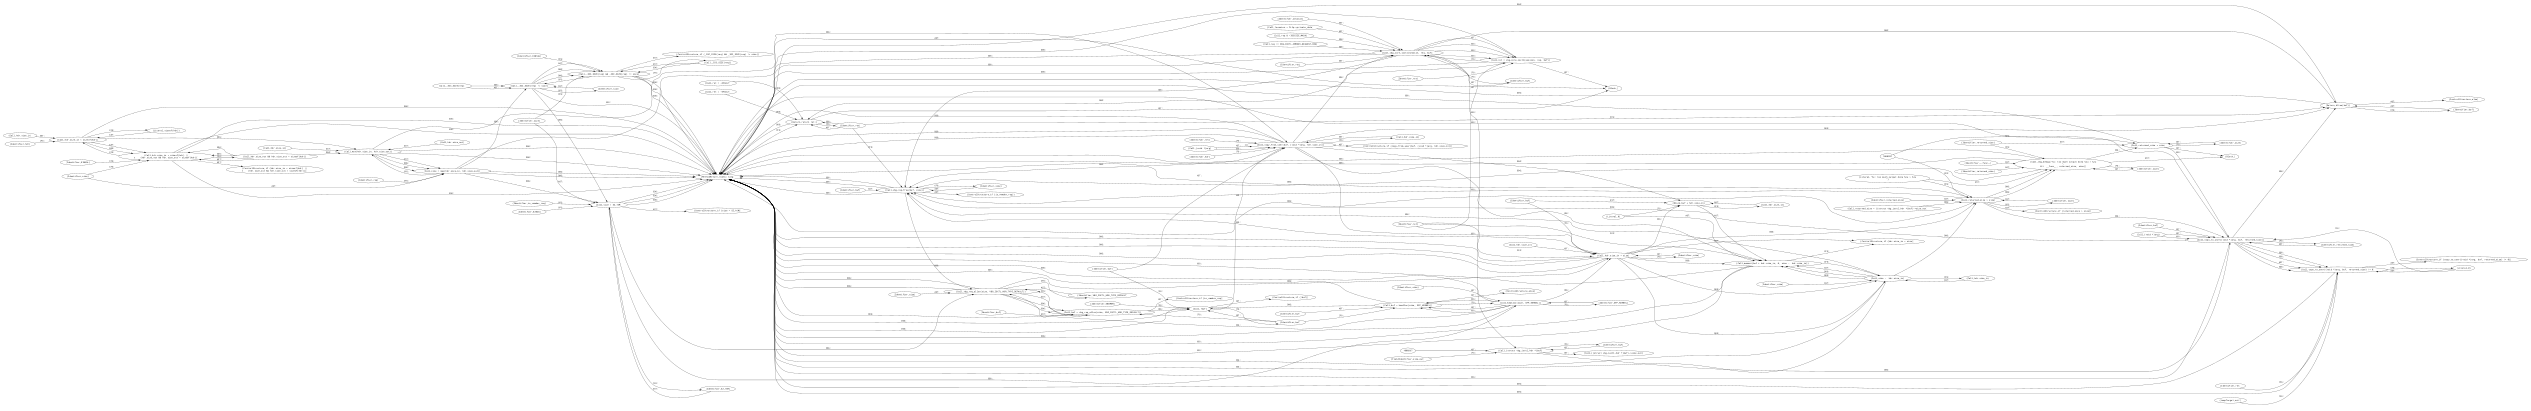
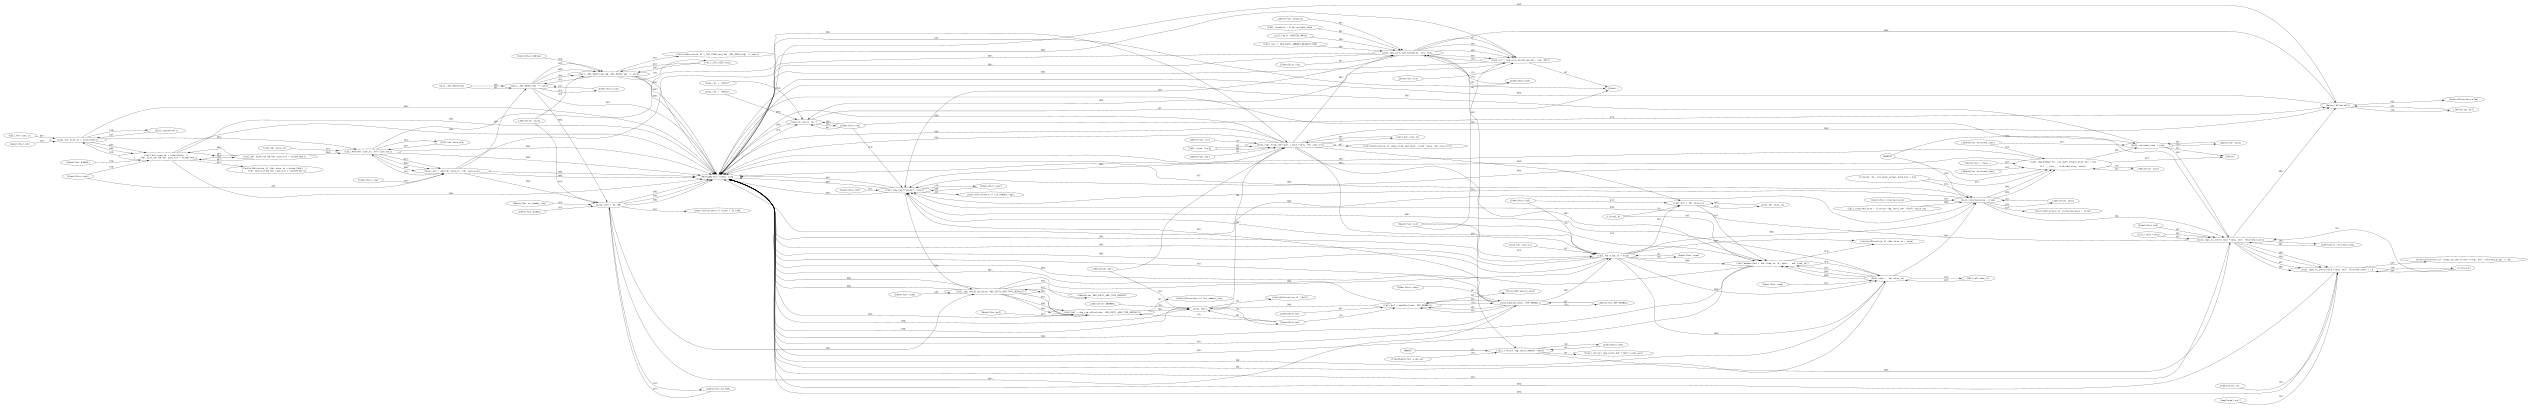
(166, 131) -> (166, 131)
none -> (405, 142)
(1689, 203) -> (1689, 203)
(1257, 327) -> (1220, 235)
(1520, 351) -> (1520, 351)
